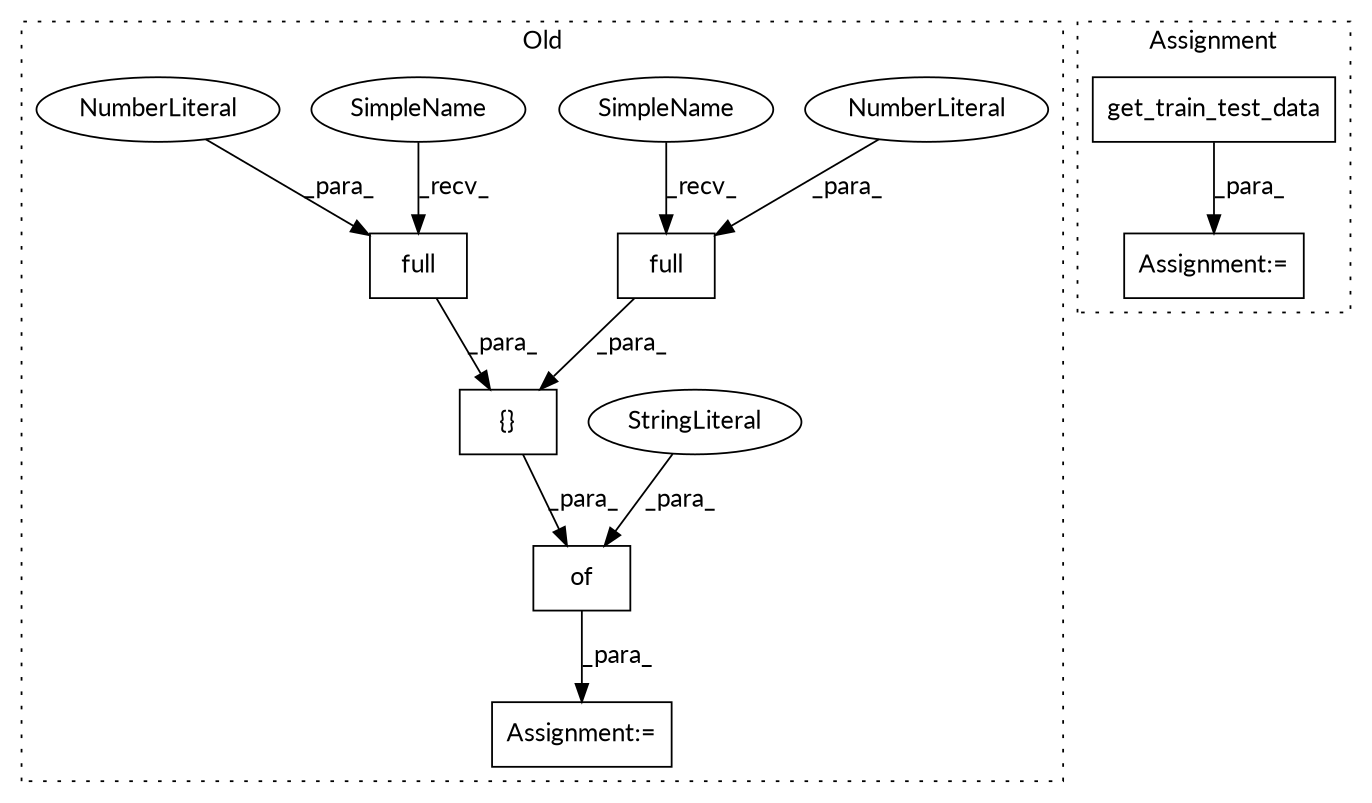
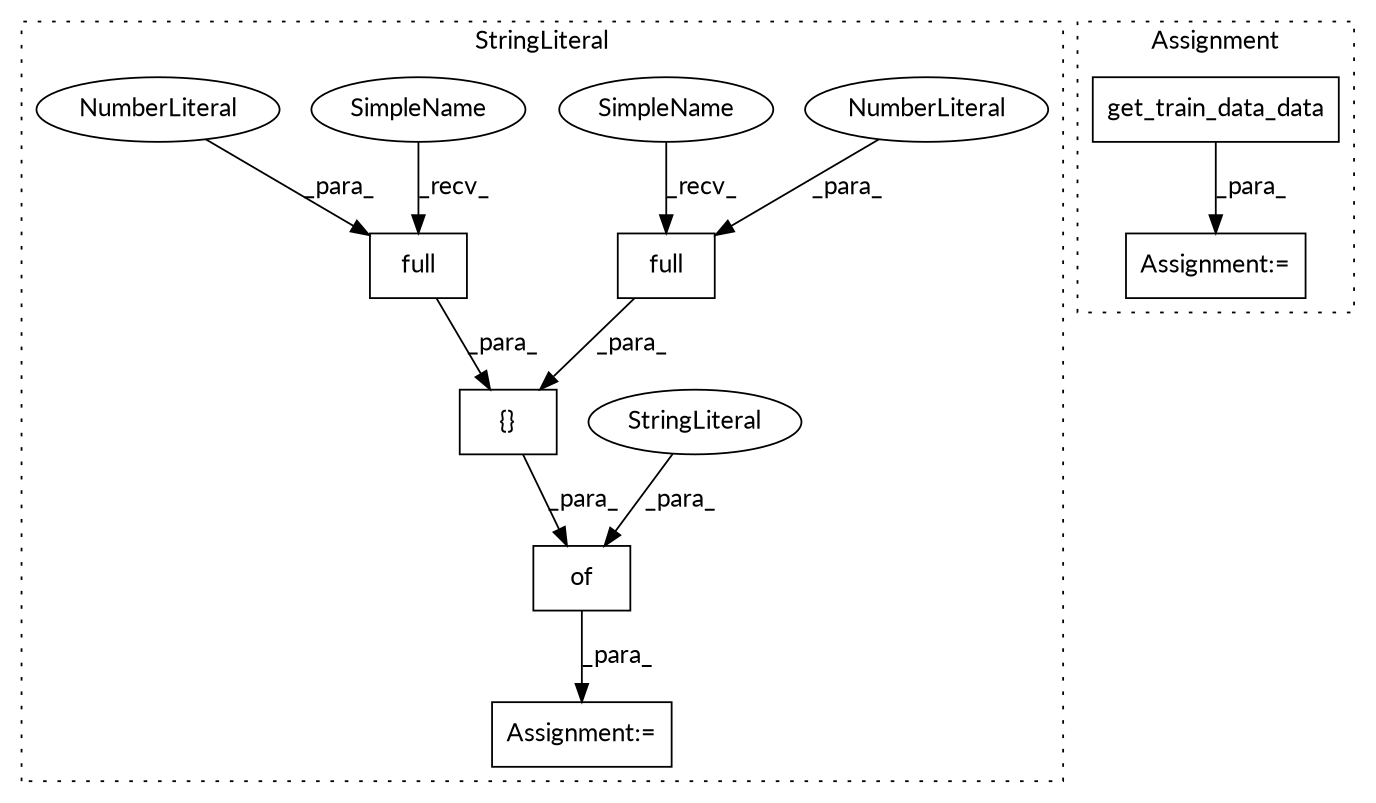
(542, 42) -> (542, 42)
(1214, 110) -> (1216, 110)
